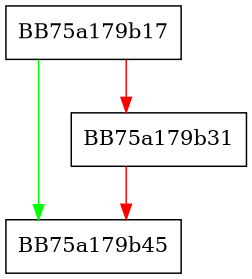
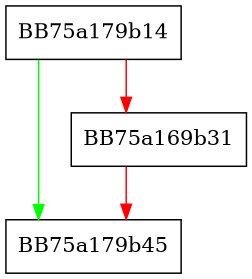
(94, 33) -> (94, 33)
(159, 140) -> (159, 140)
